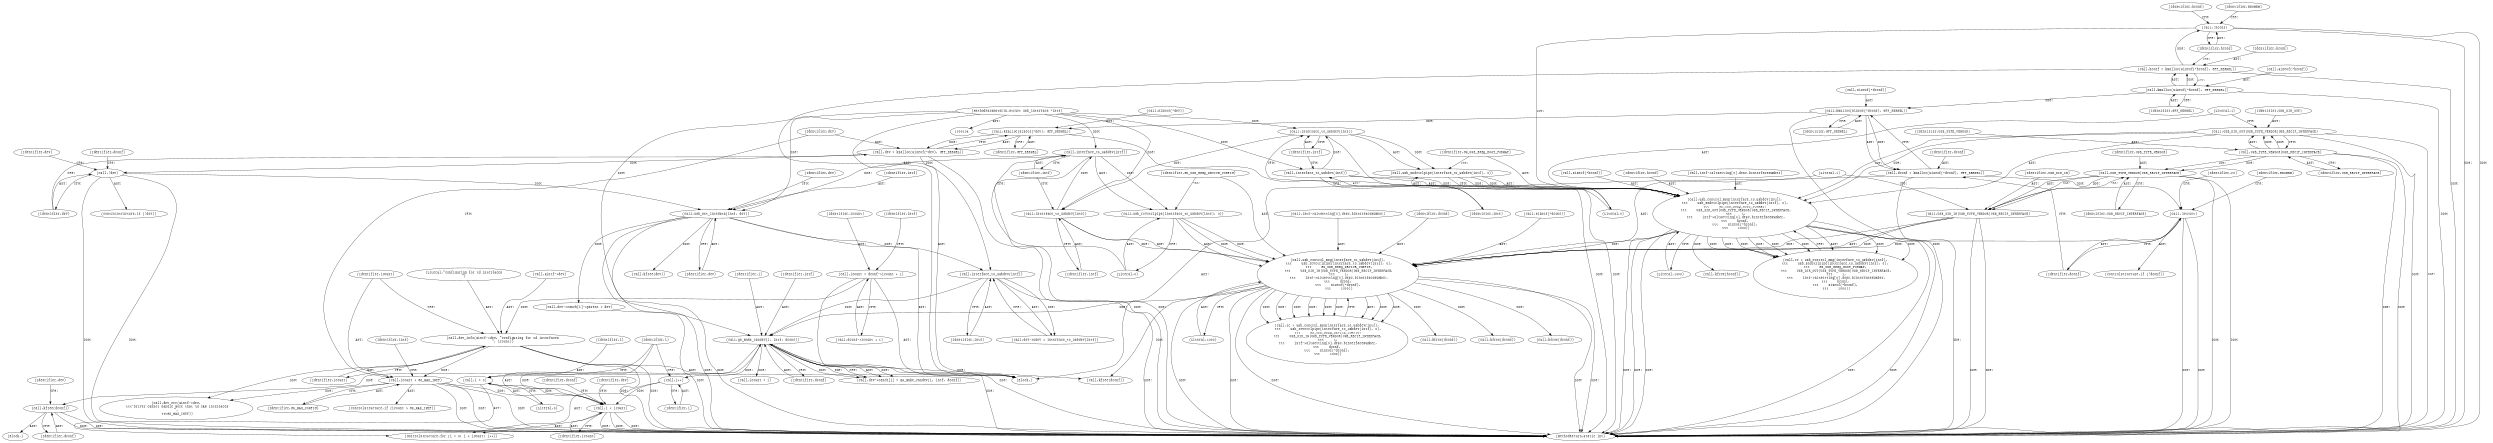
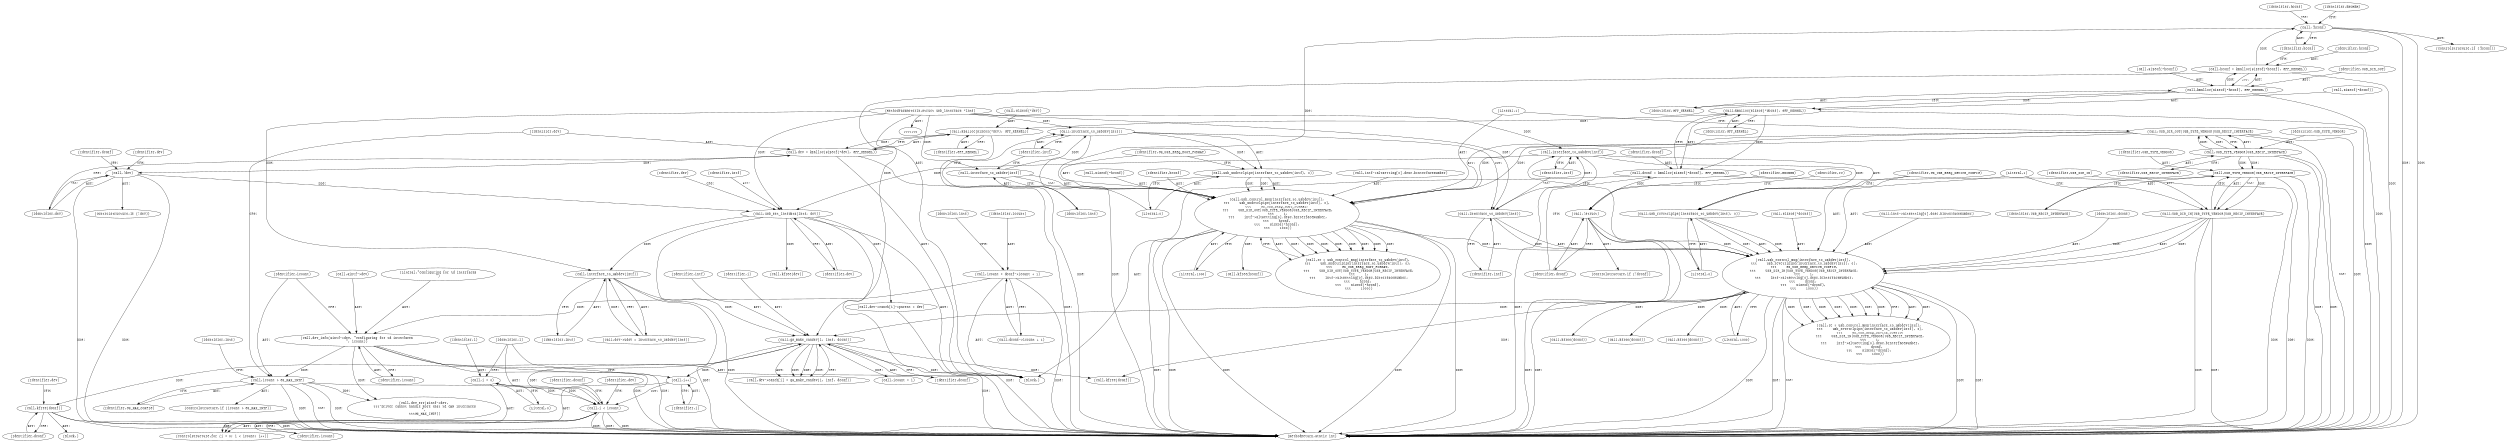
none -> (2466, 48)
(2272, 120) -> (2297, 79)
